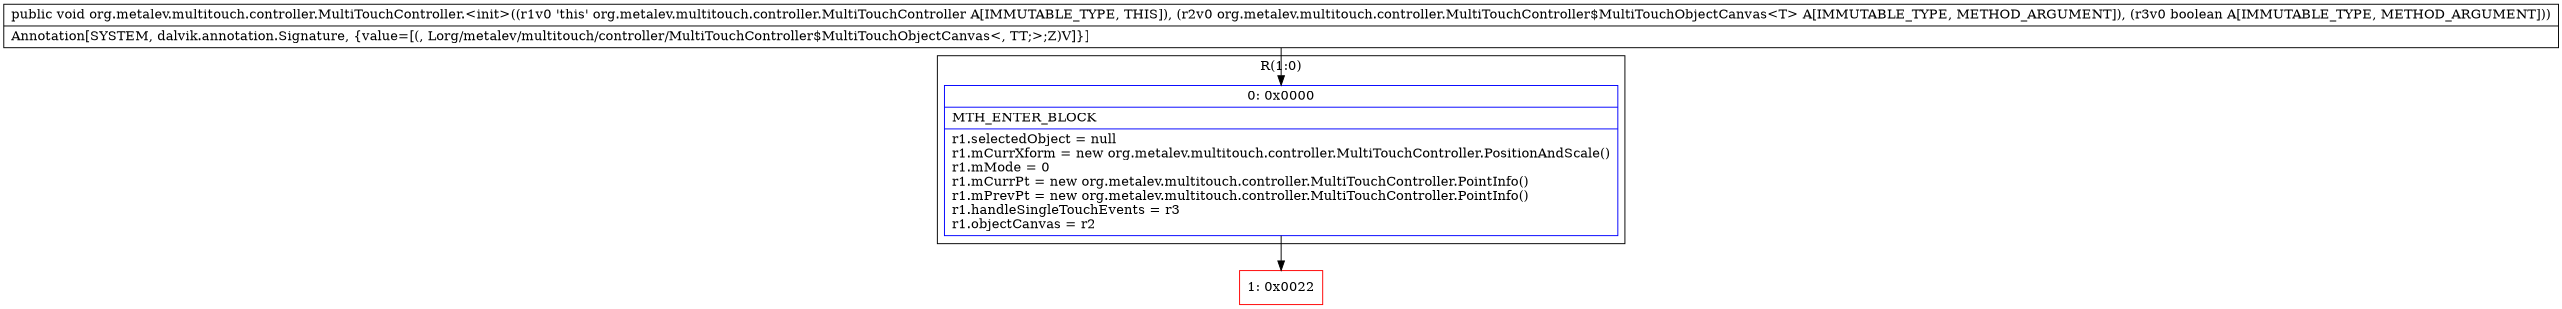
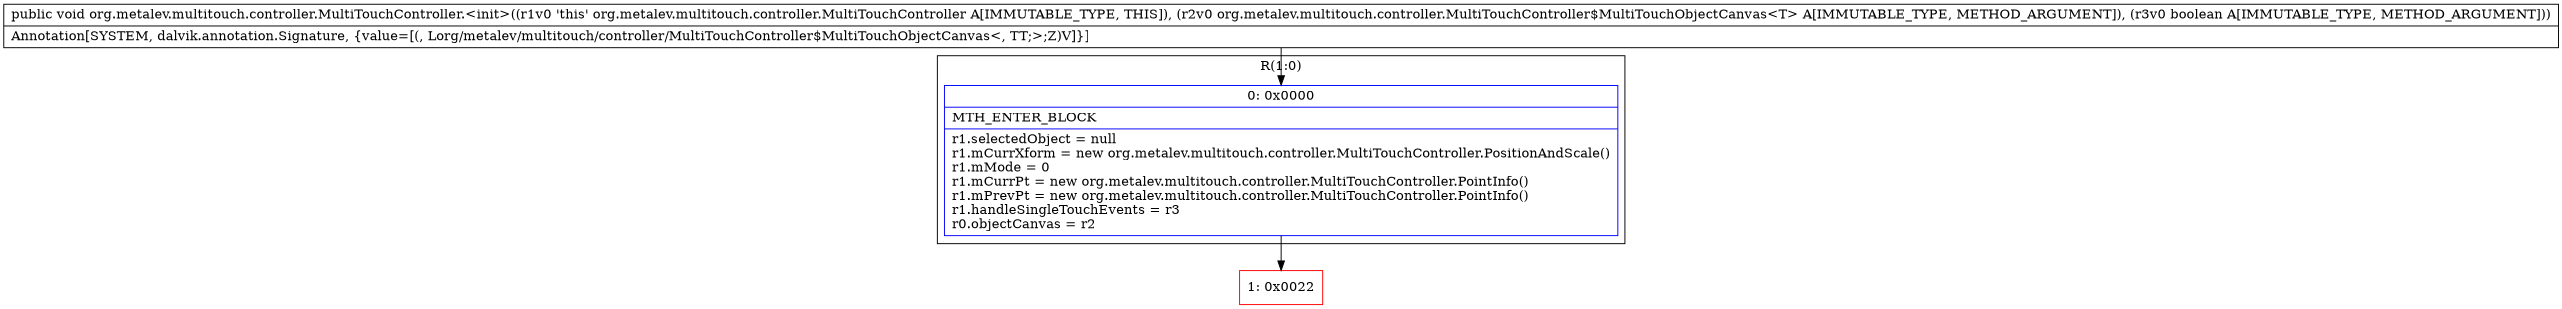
(1024, 224) -> (1024, 224)
